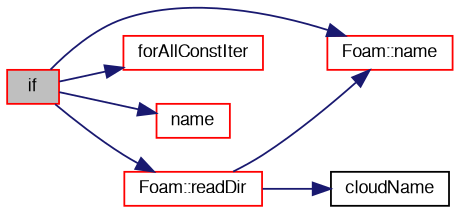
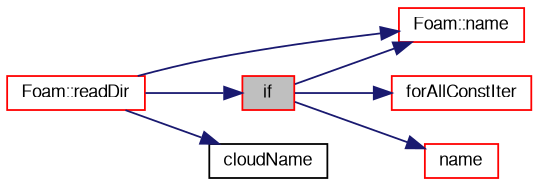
(95, 136) -> (184, 93)
